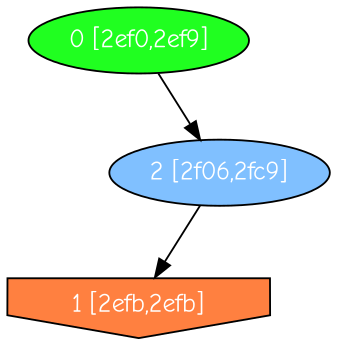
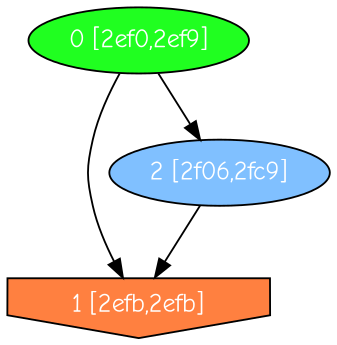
none -> (88, 167)
